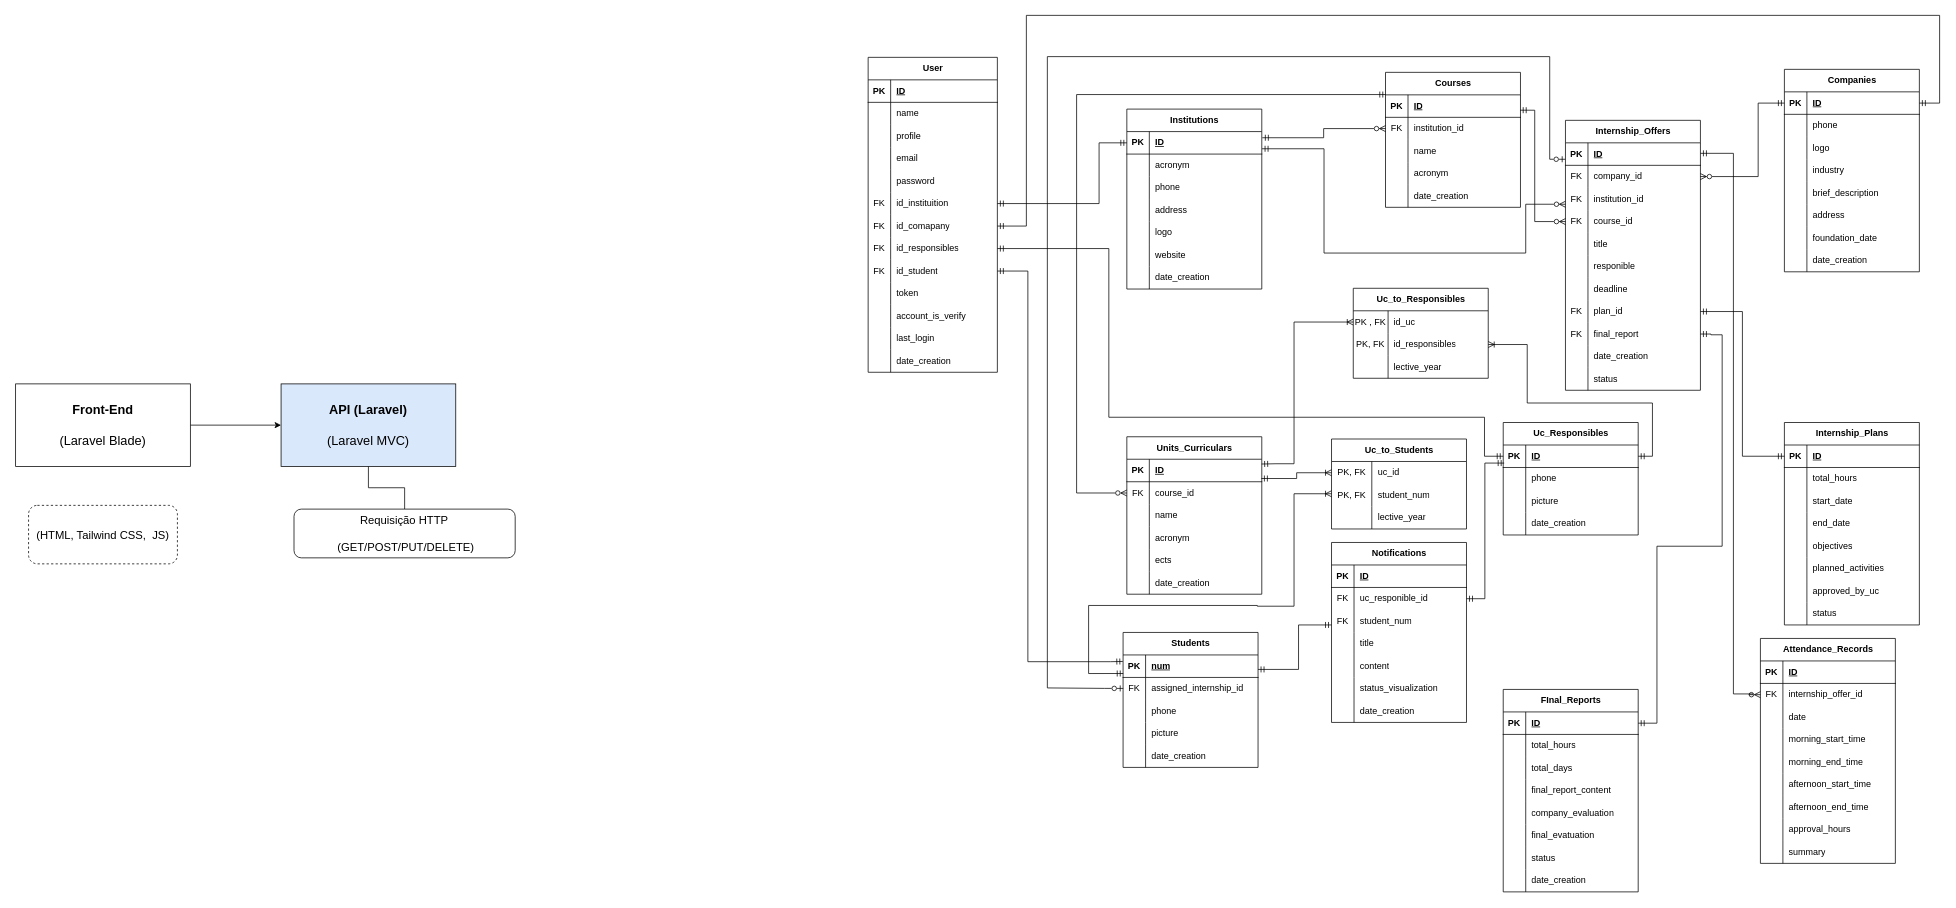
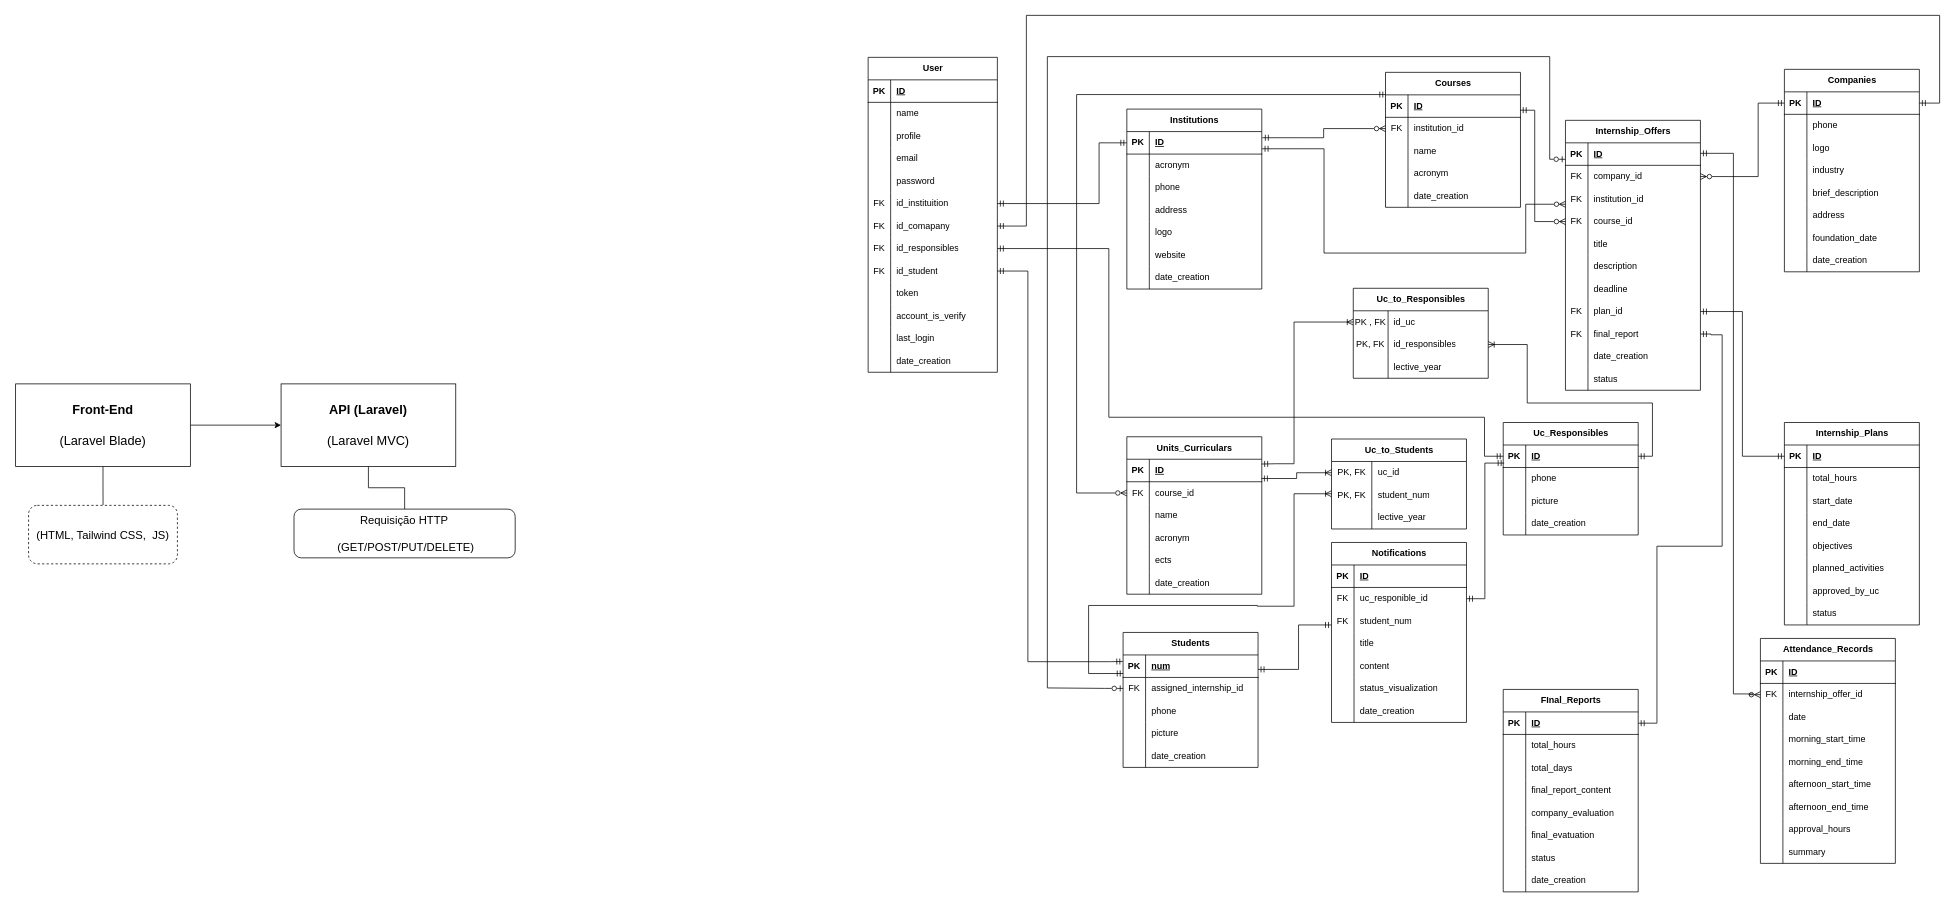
(1617, 267) -> (1620, 267)
(368, 425) -> (368, 425)
none -> (103, 486)
